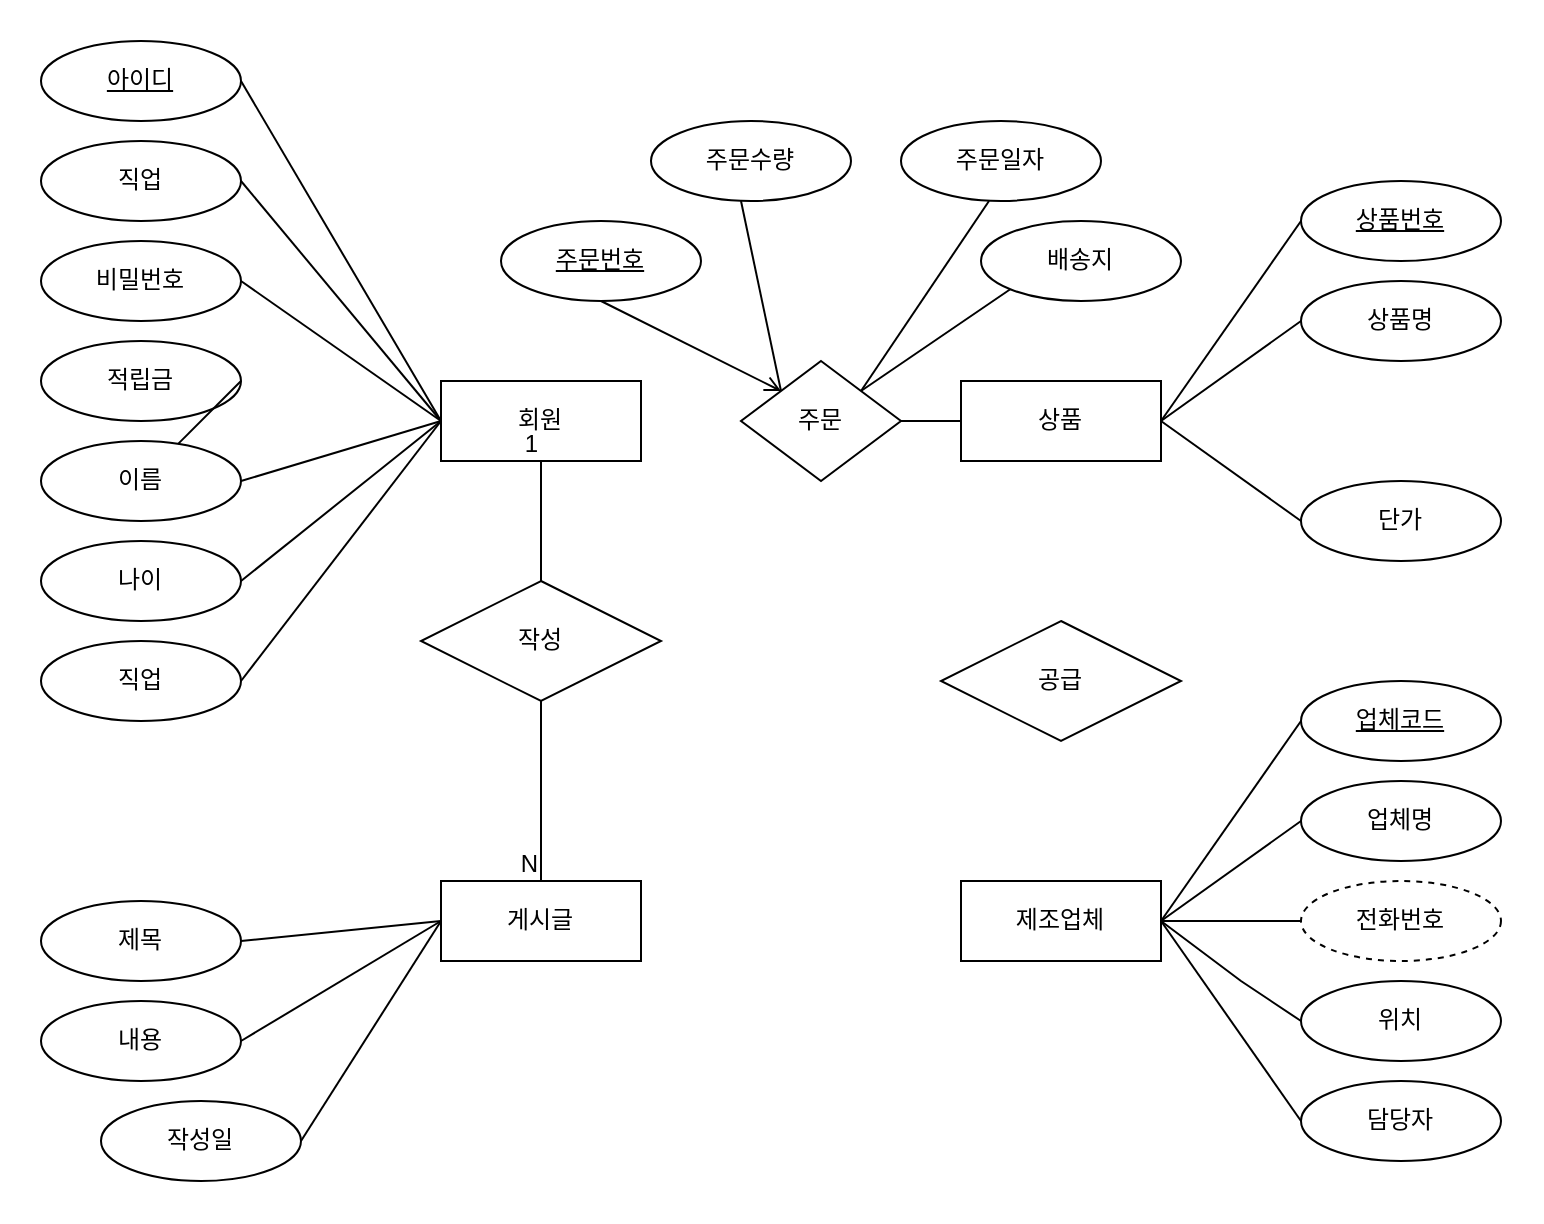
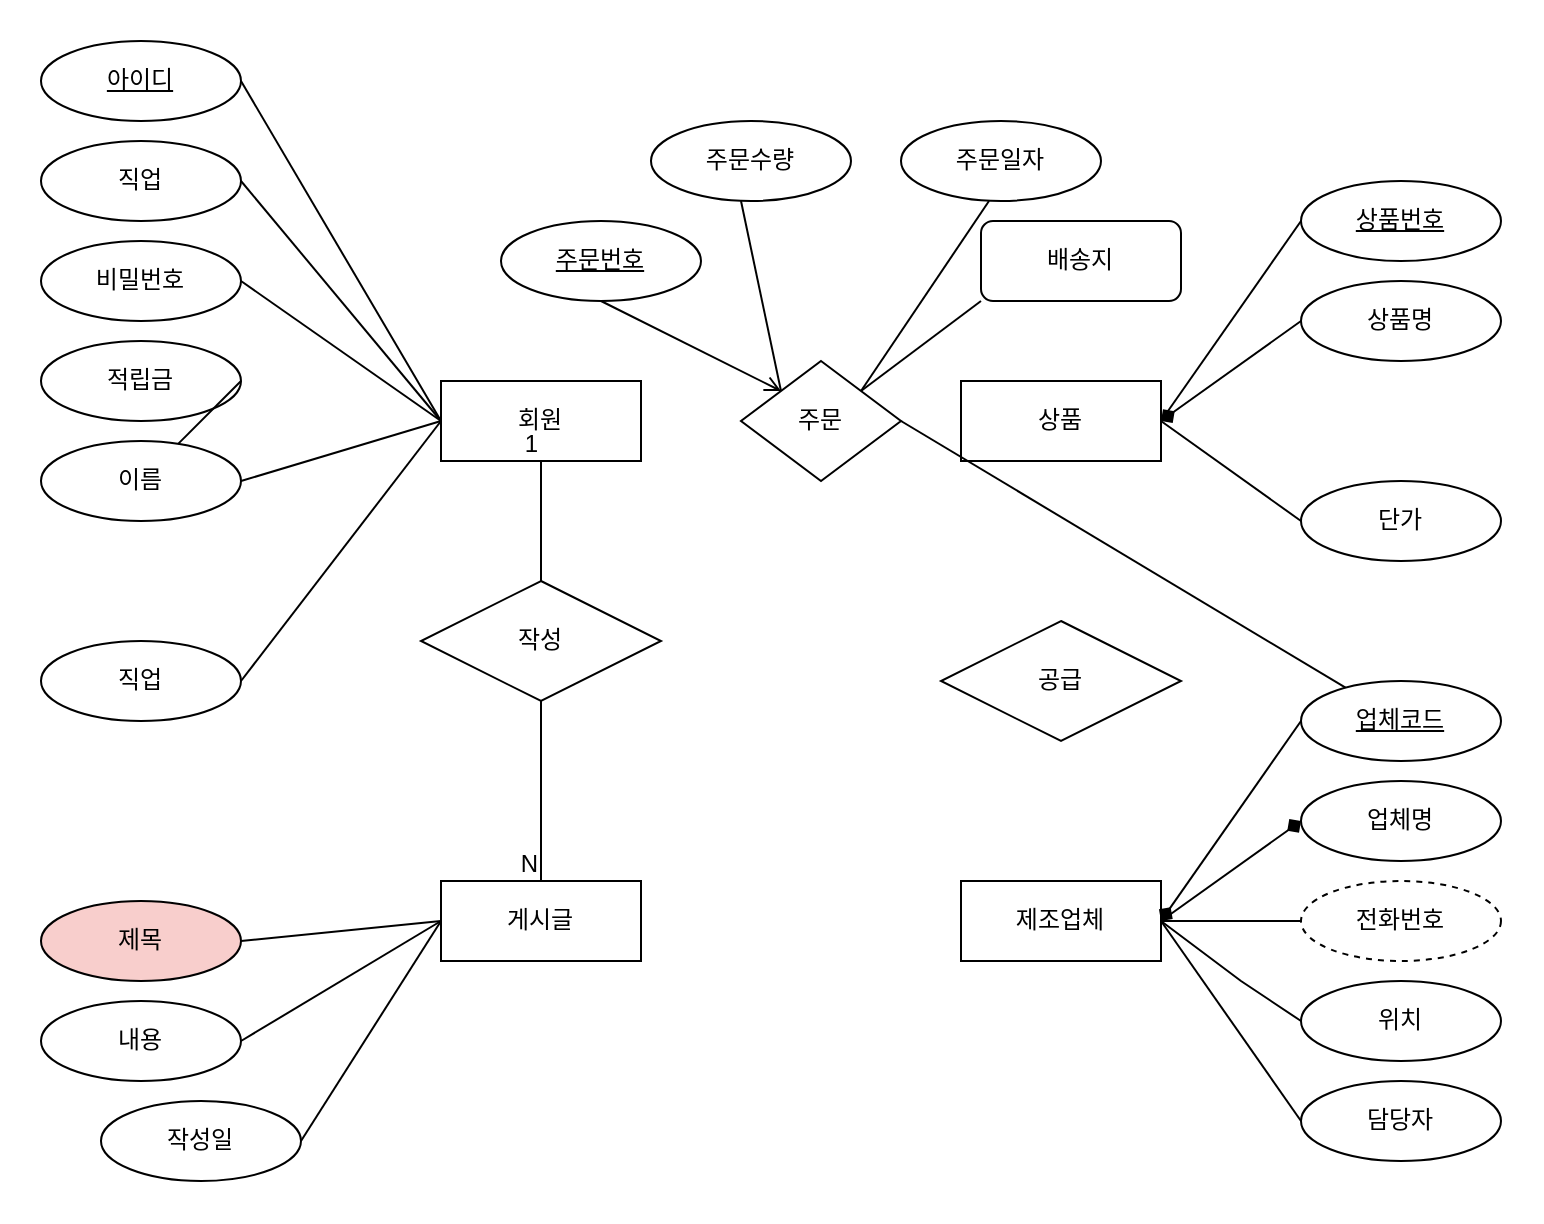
(1081, 261) -> (1081, 261)
(1171, 414) -> (1174, 411)
(931, 421) -> (1123, 554)
(337, 504) -> none
(141, 581) -> none
(1294, 826) -> (1288, 831)
(1169, 910) -> (1170, 908)
(141, 941) -> (141, 941)
